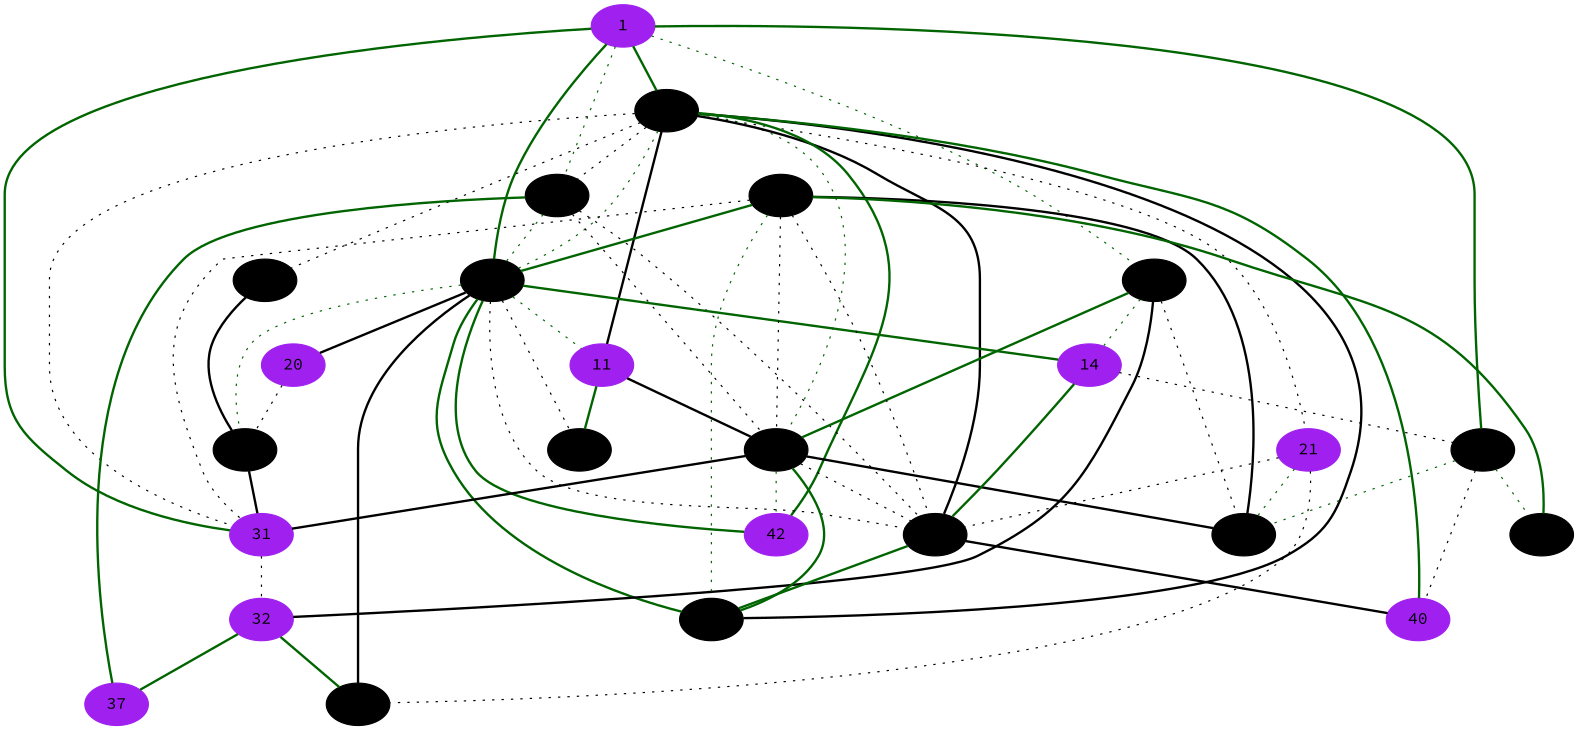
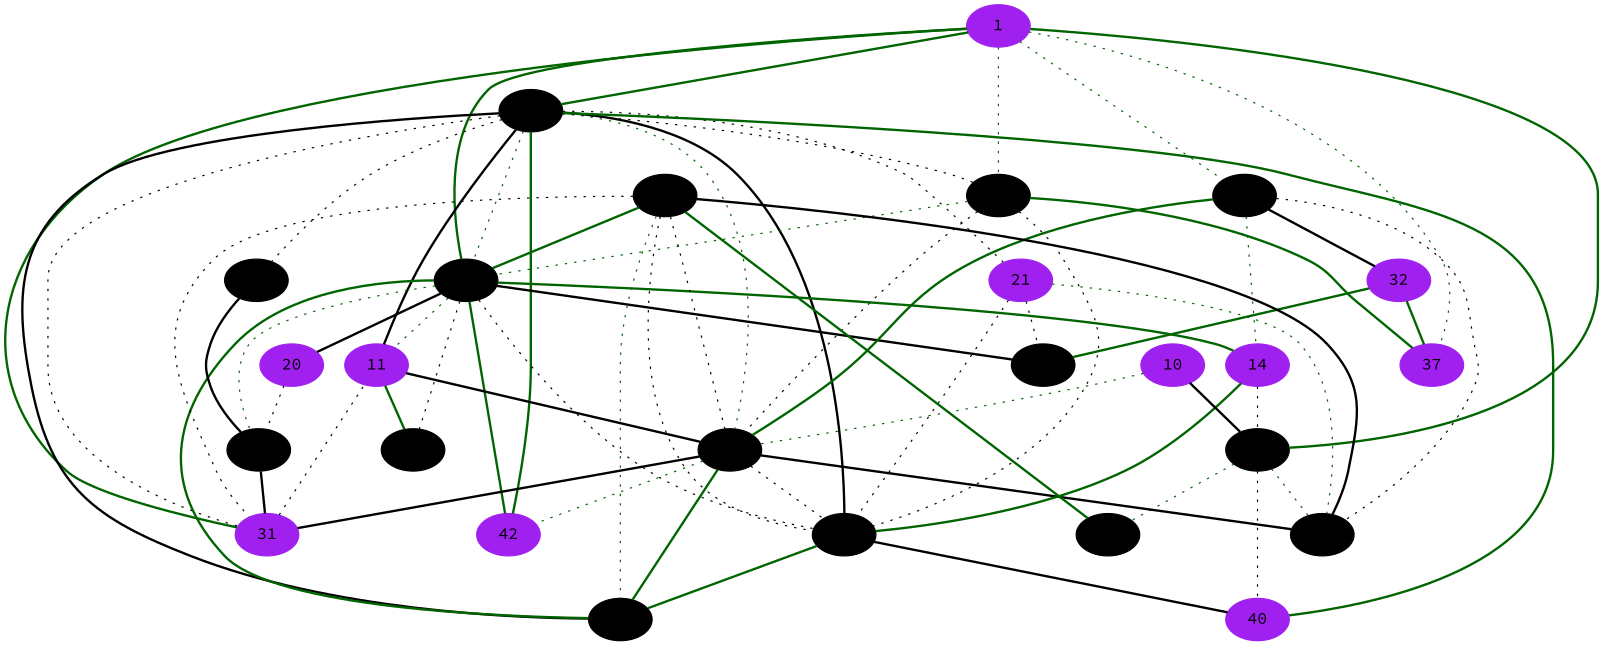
none -> (1298, 126)
none -> (1173, 365)
(261, 577) -> (322, 450)
